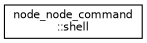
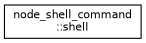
(73, 22) -> (73, 22)
